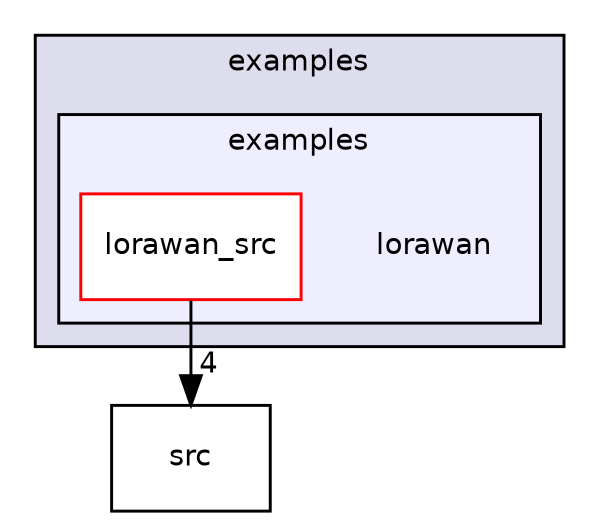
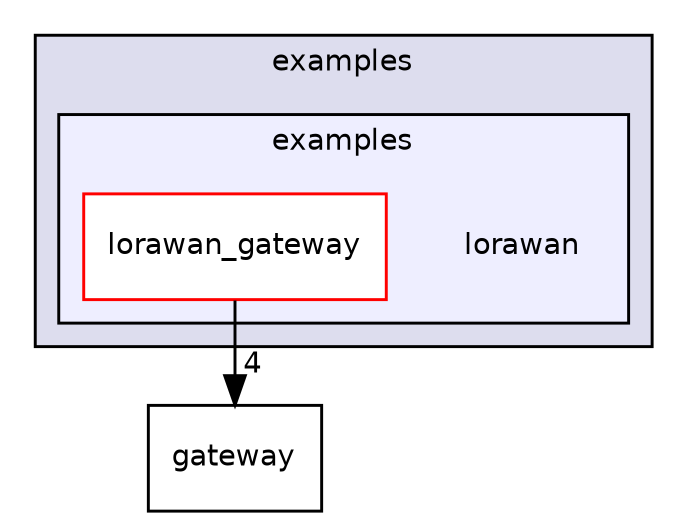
(191, 247) -> (235, 247)
(191, 458) -> (235, 458)
